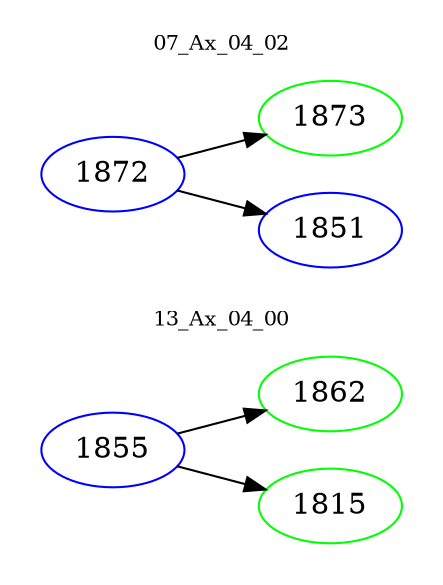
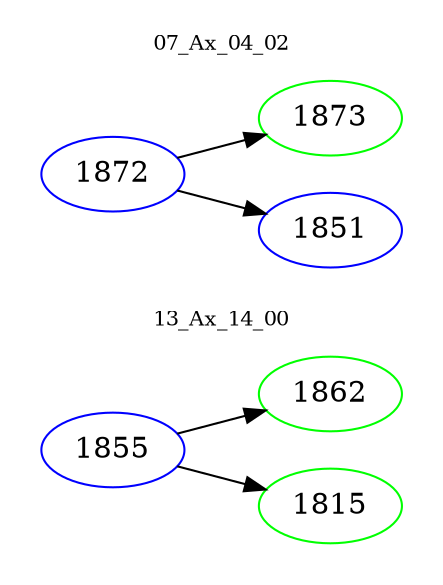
(222, 320) -> (222, 320)
